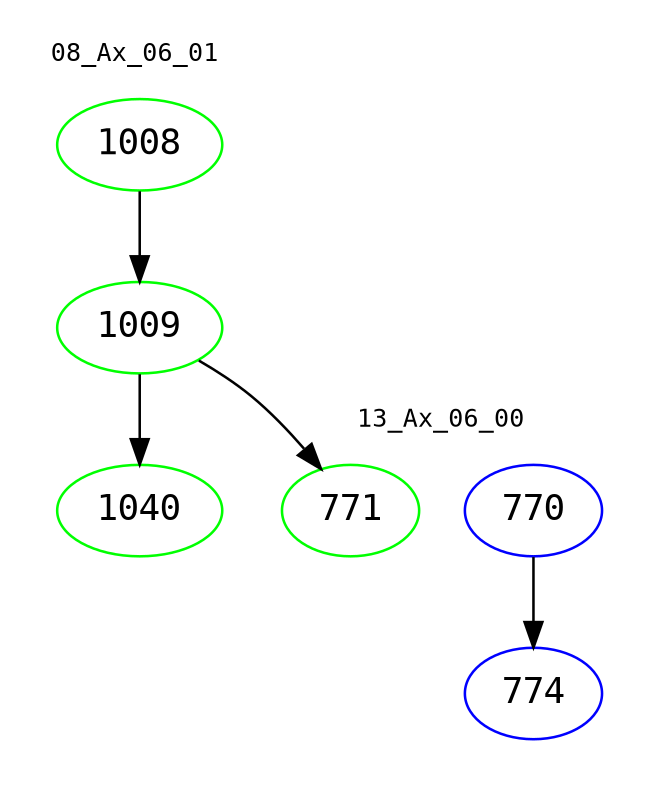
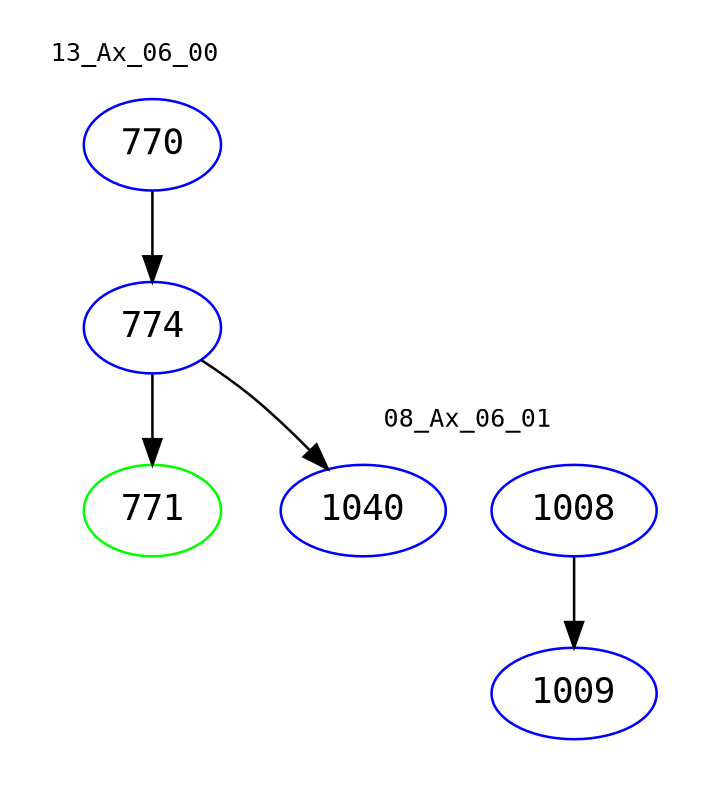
(140, 145) -> (574, 511)
(140, 328) -> (574, 693)
(140, 407) -> (279, 421)
(278, 421) -> (152, 407)
(140, 511) -> (363, 511)
